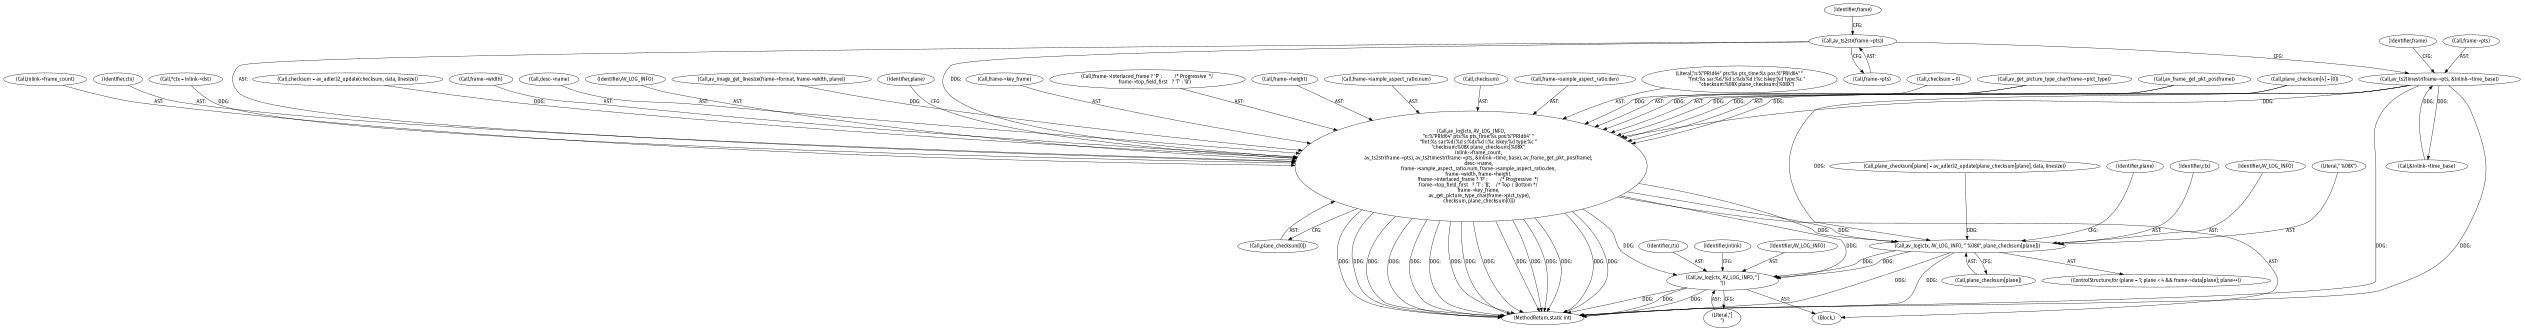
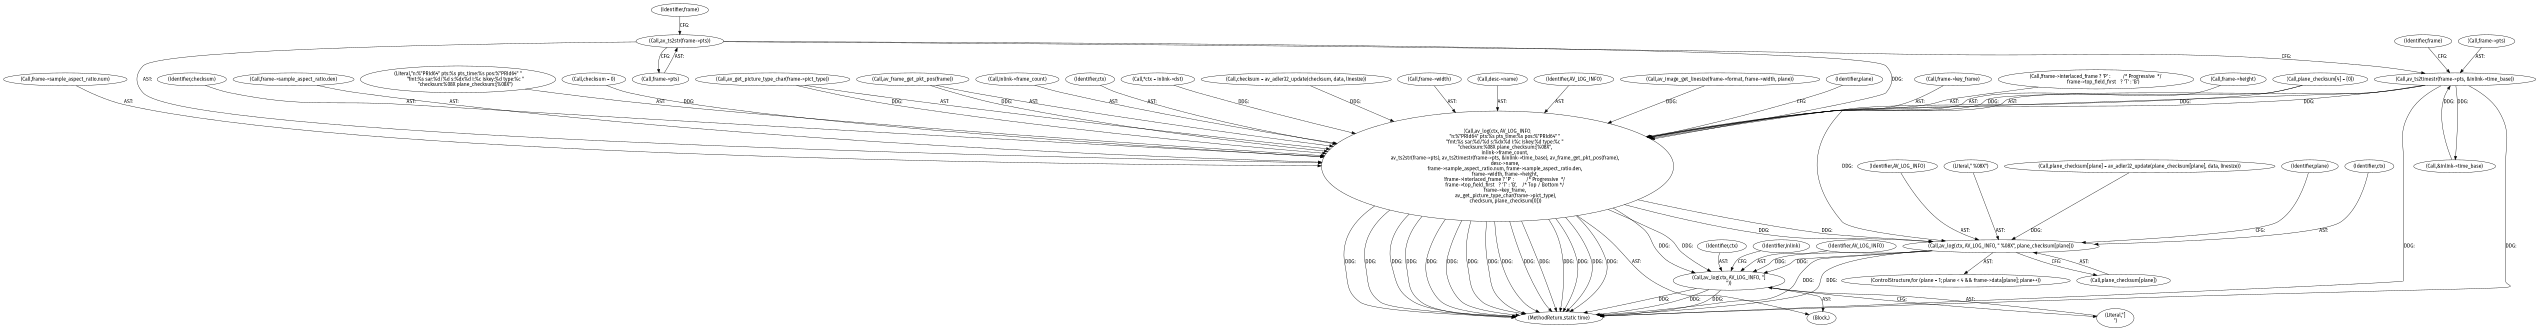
(1481, 79) -> (192, 79)
(1278, 246) -> none
(1543, 318) -> (1559, 318)
